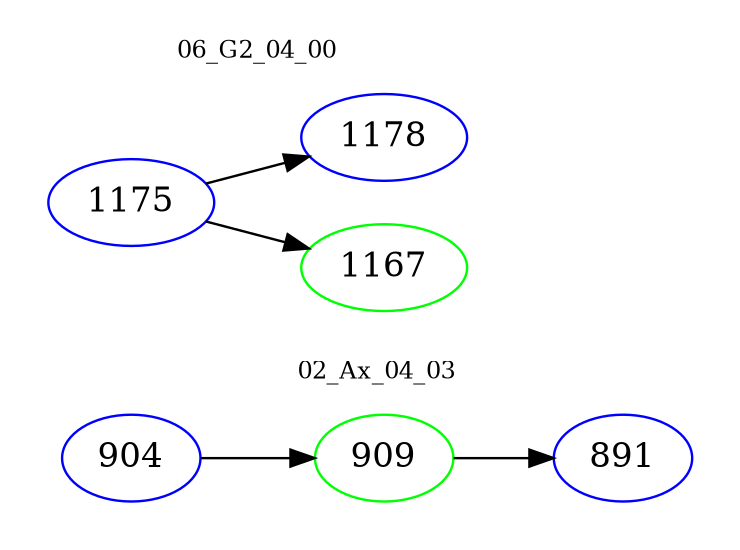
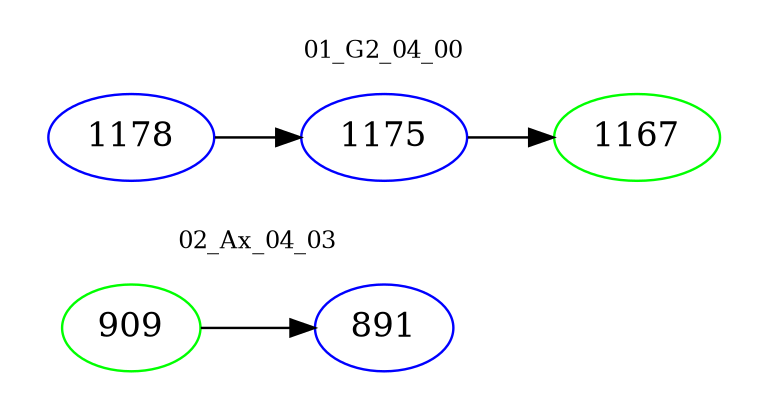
(258, 52) -> (384, 52)
(246, 173) -> (245, 137)
(131, 458) -> none
